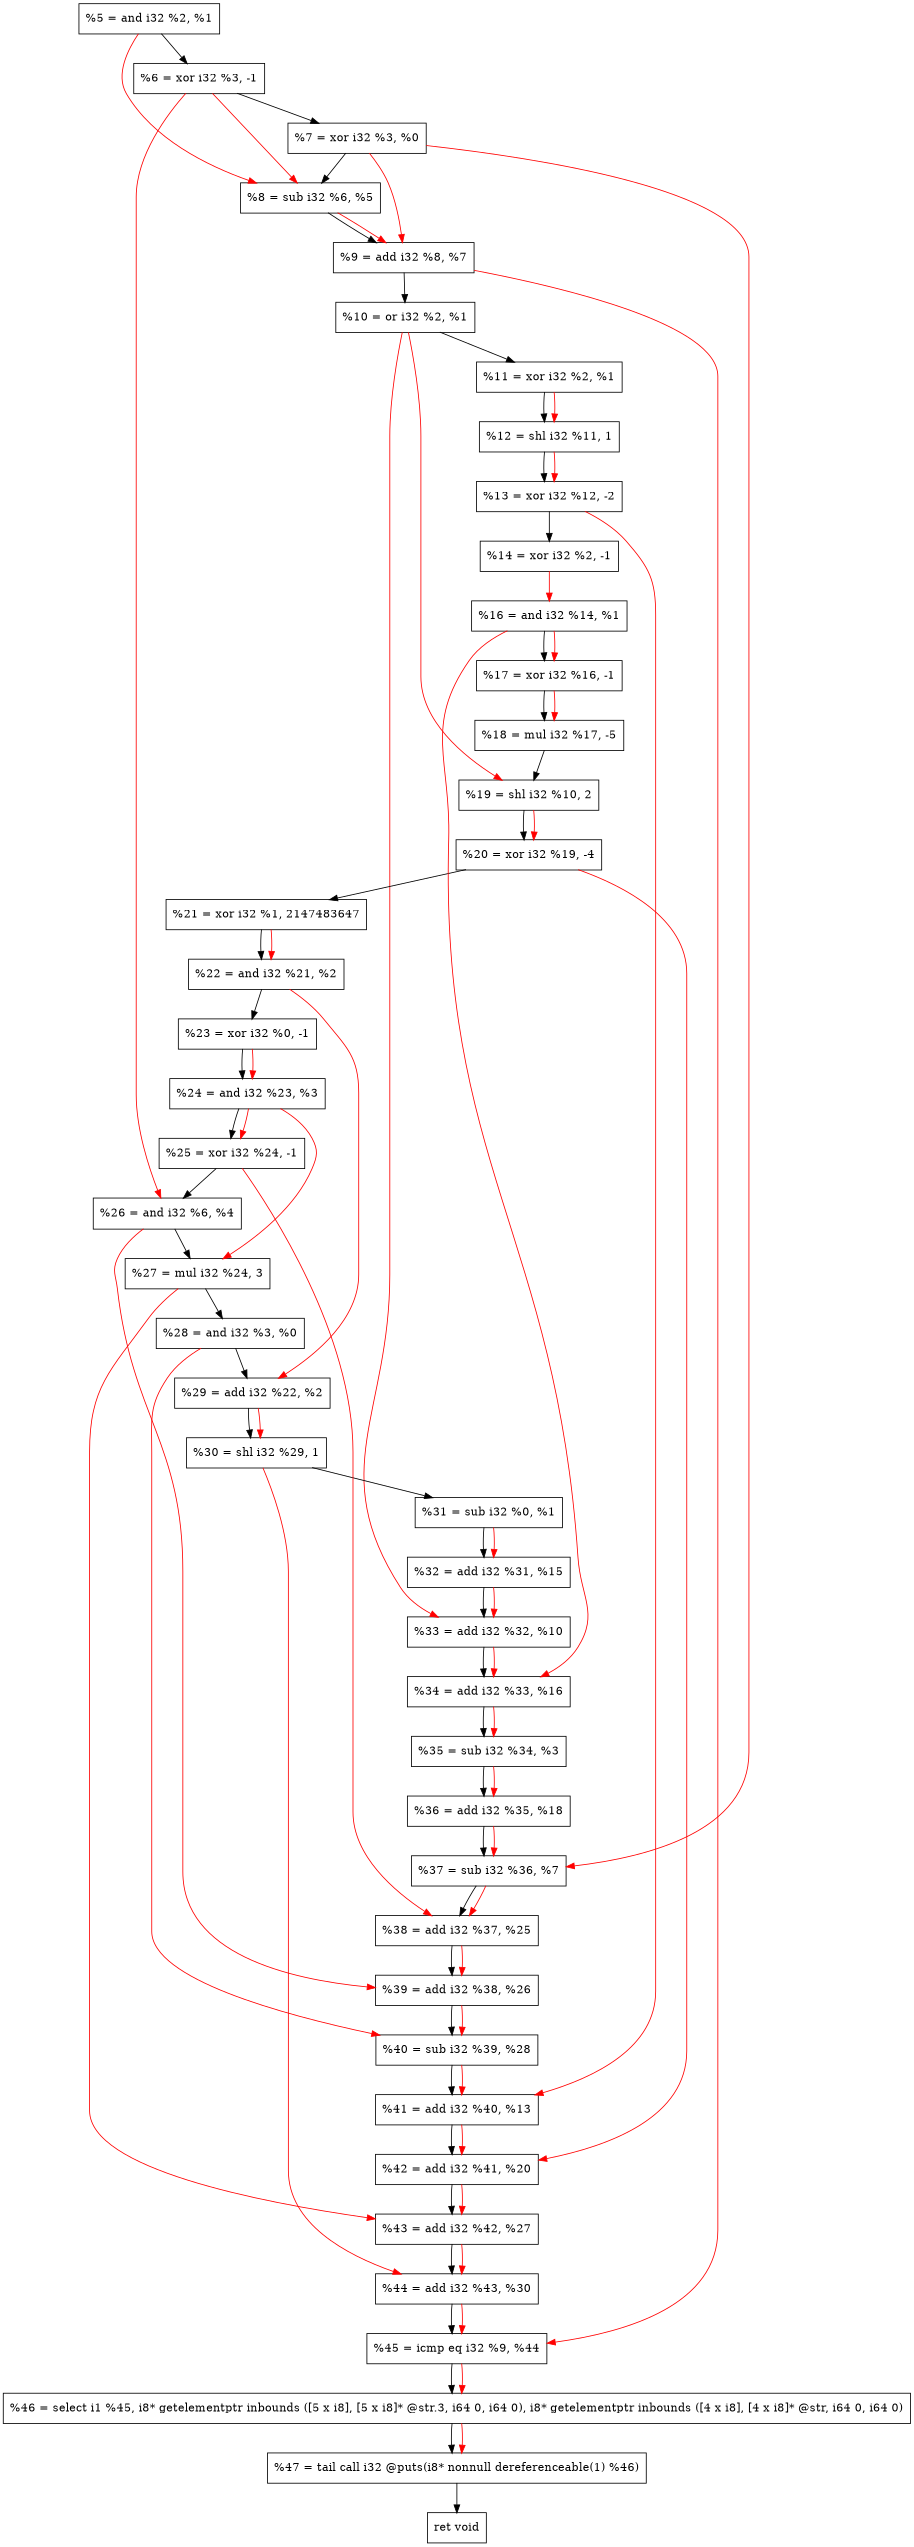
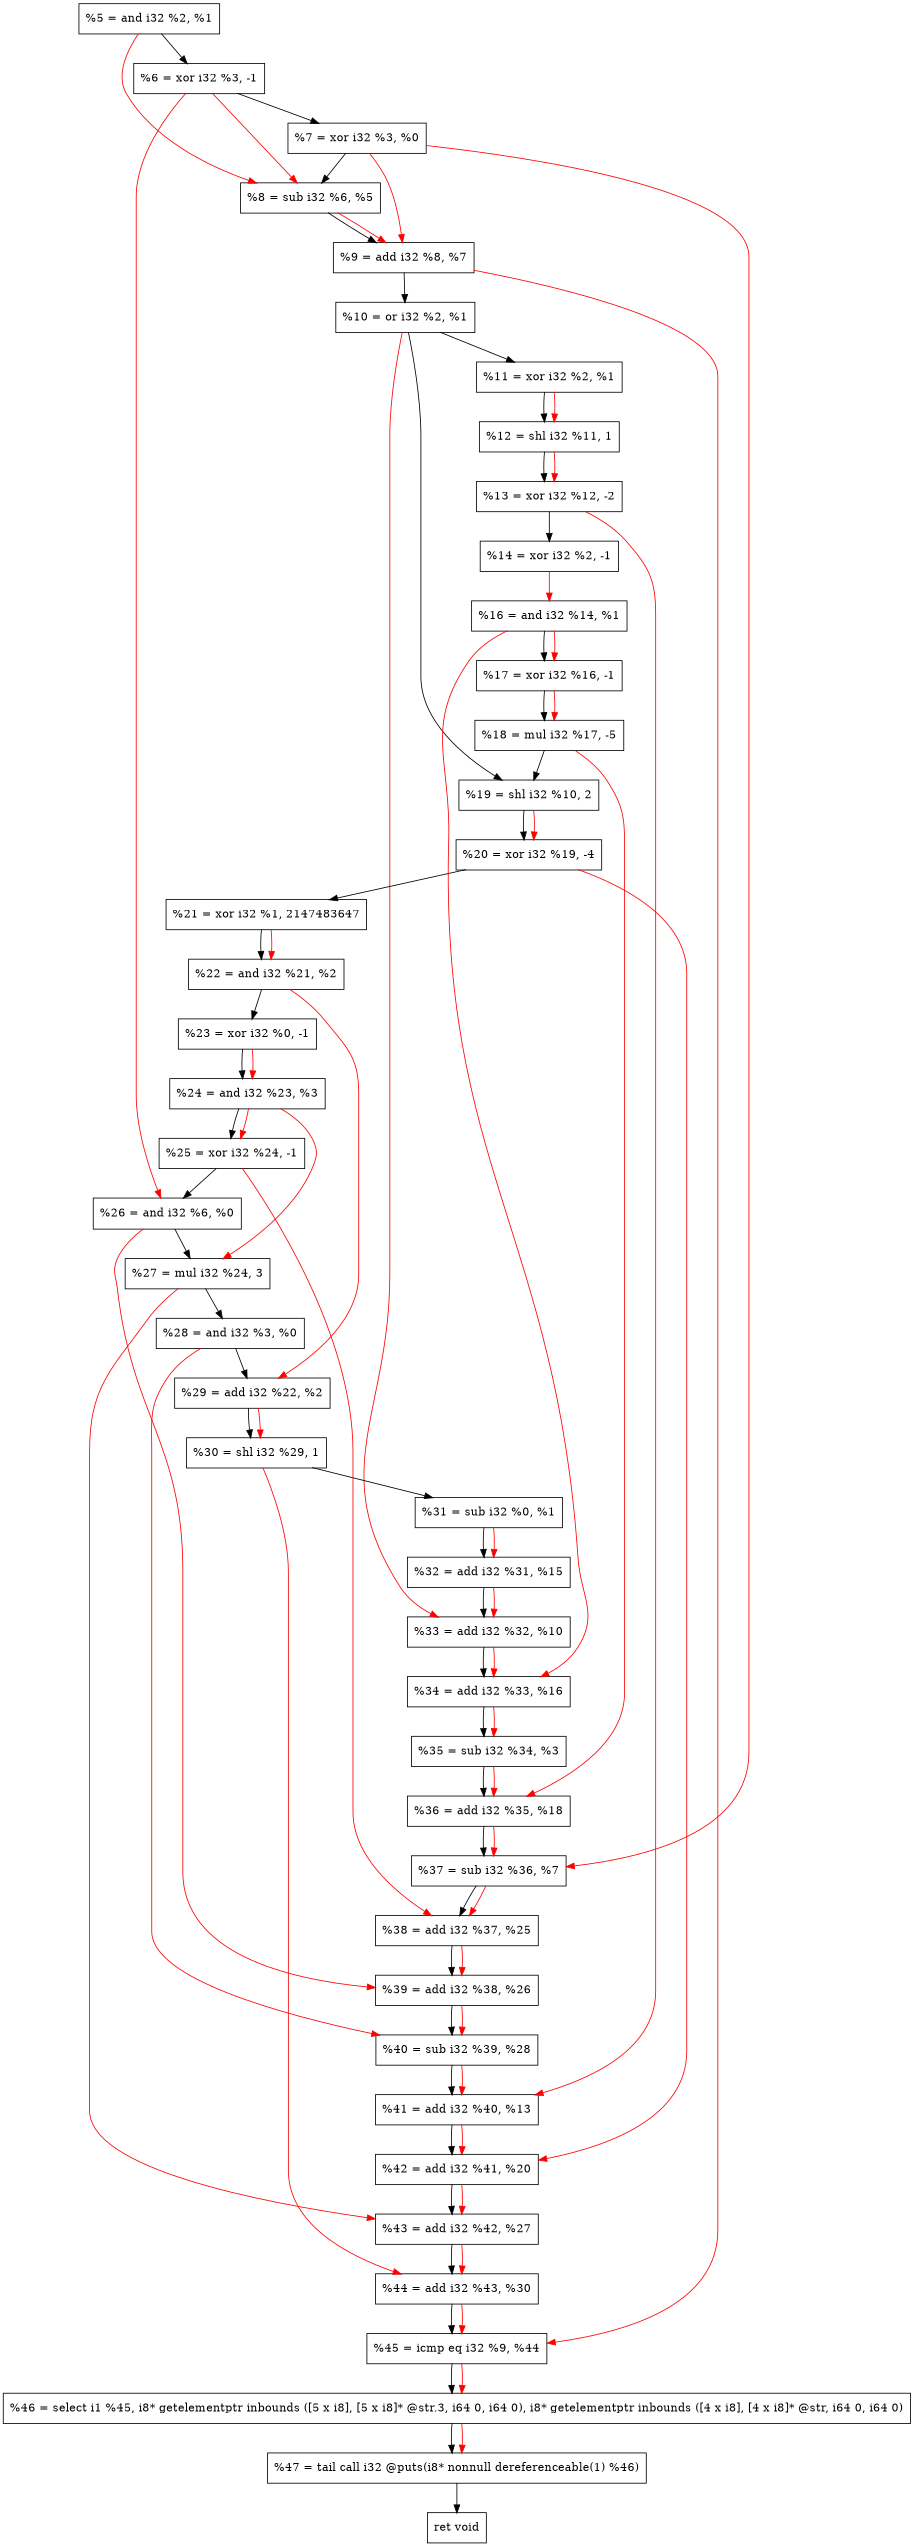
(421, 568) -> (421, 568)
(167, 1214) -> (167, 1214)
none -> (625, 1284)
